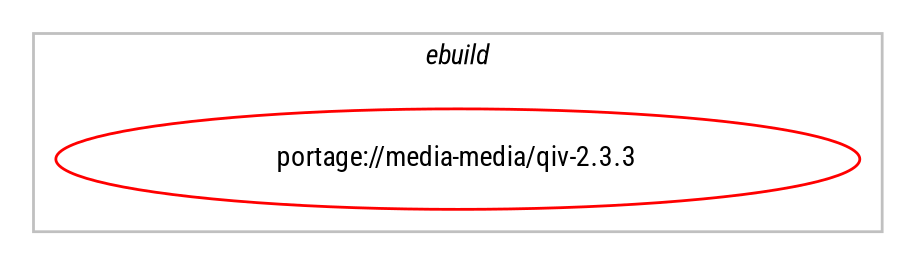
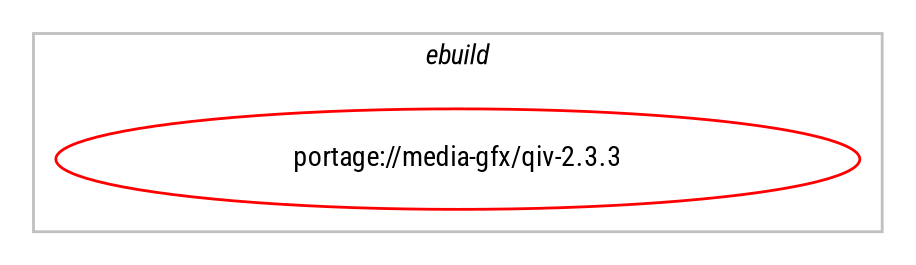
(458, 159) -> (458, 159)
